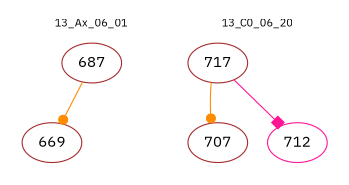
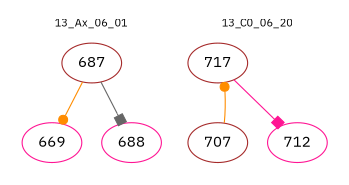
(210, 98) -> (225, 107)
(52, 143) -> (52, 143)
none -> (132, 143)
